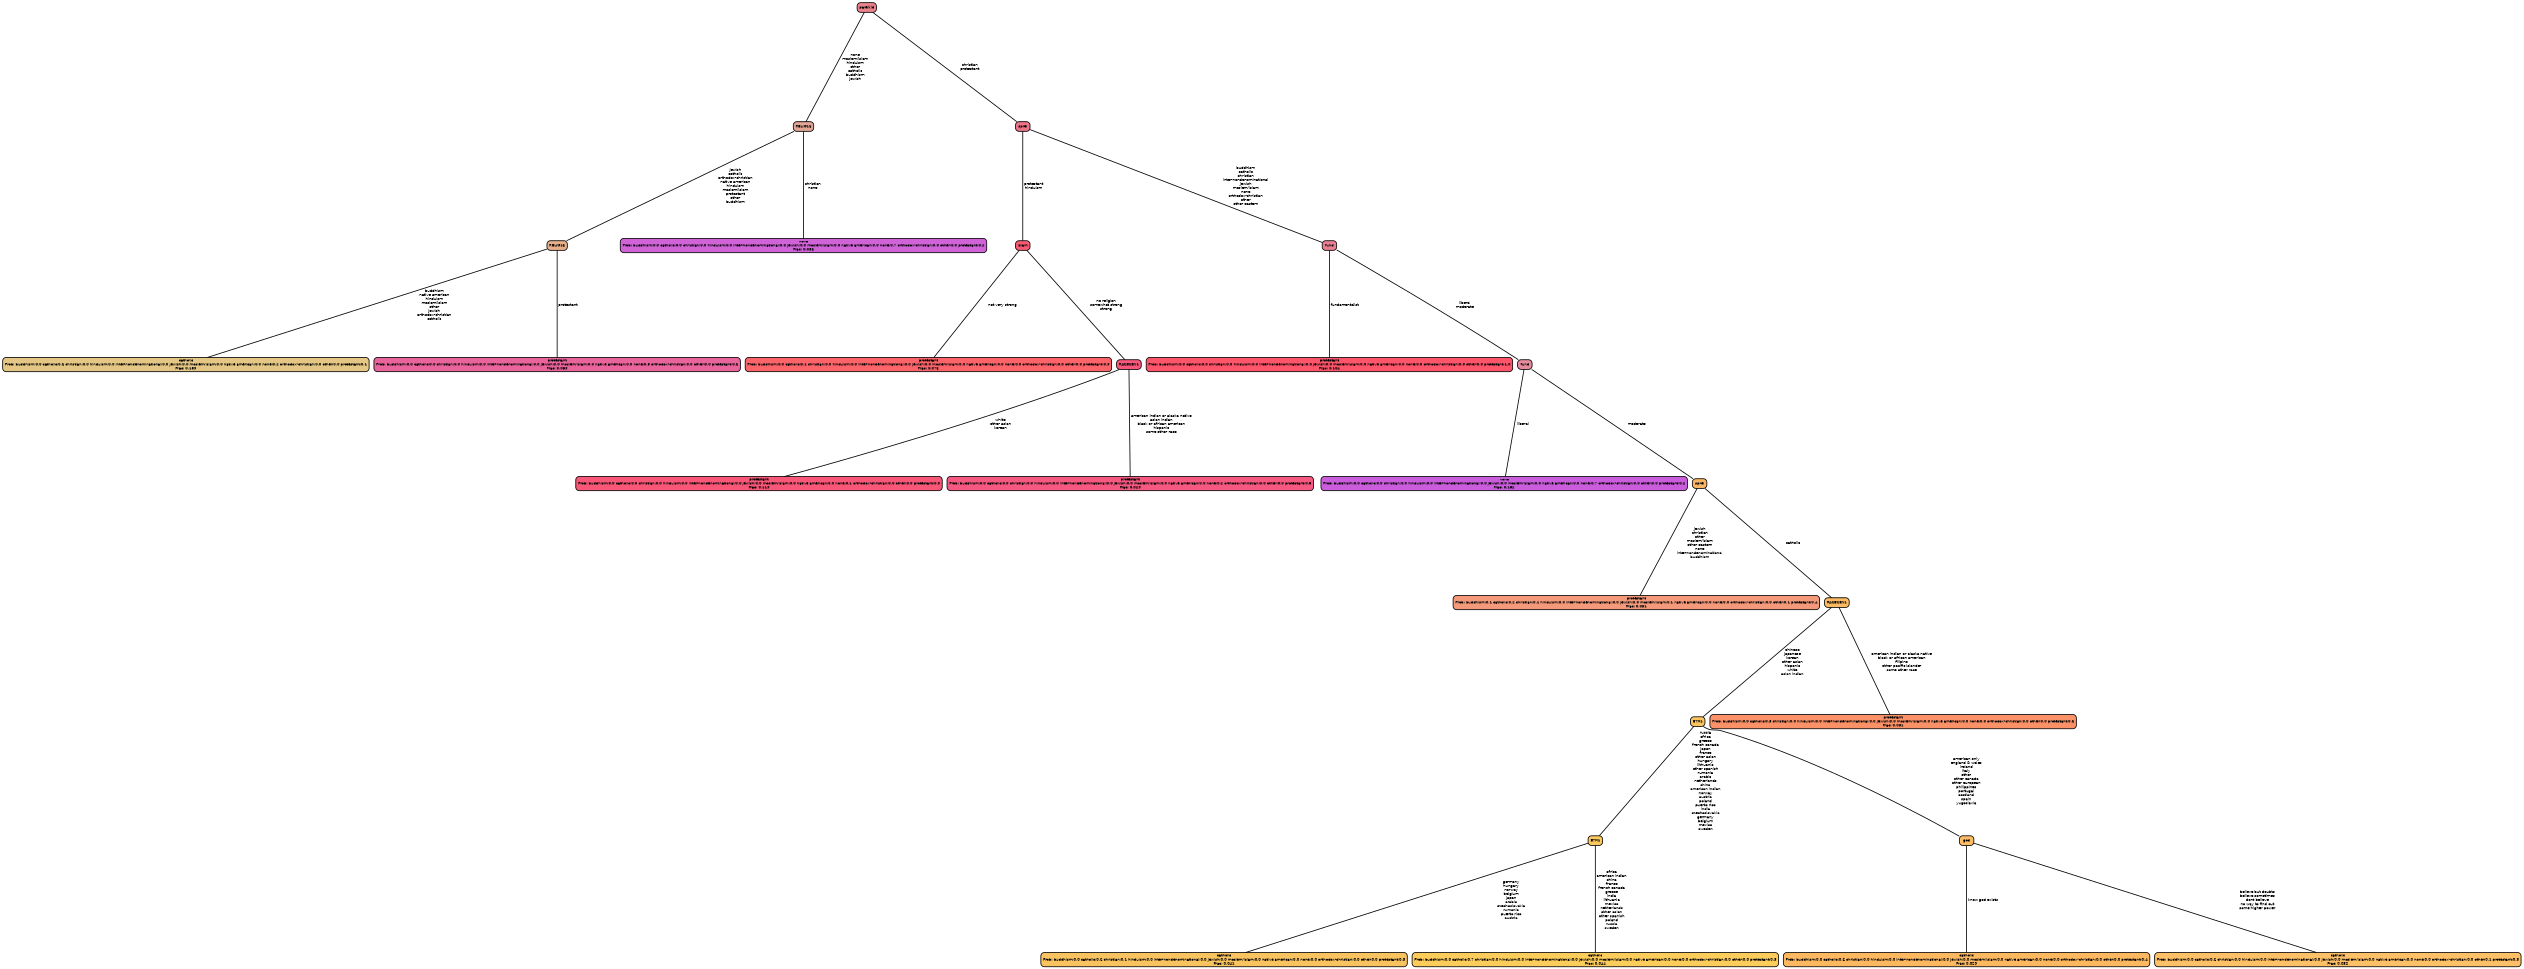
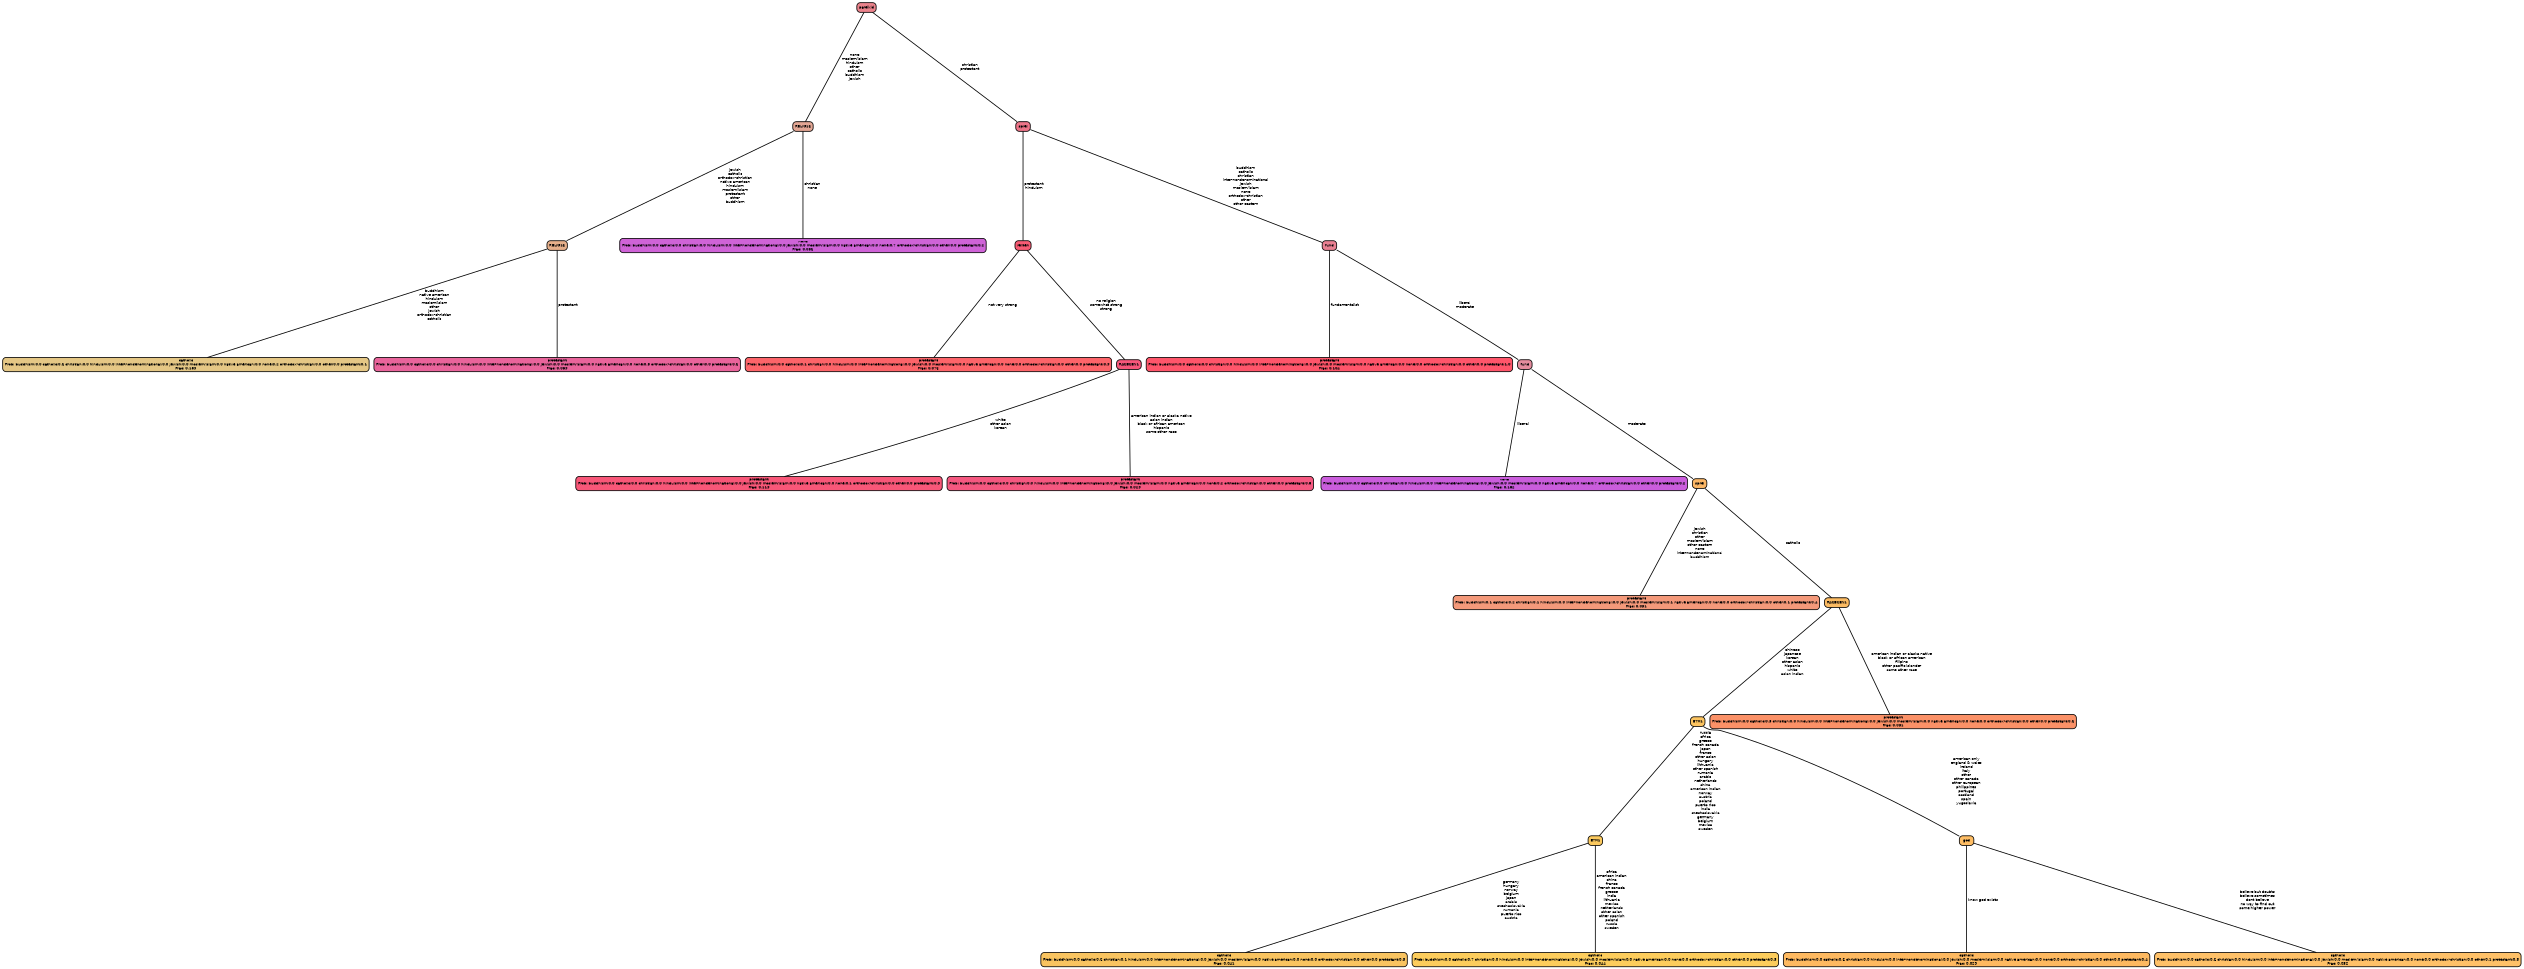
(1023, 246) -> (1023, 246)
